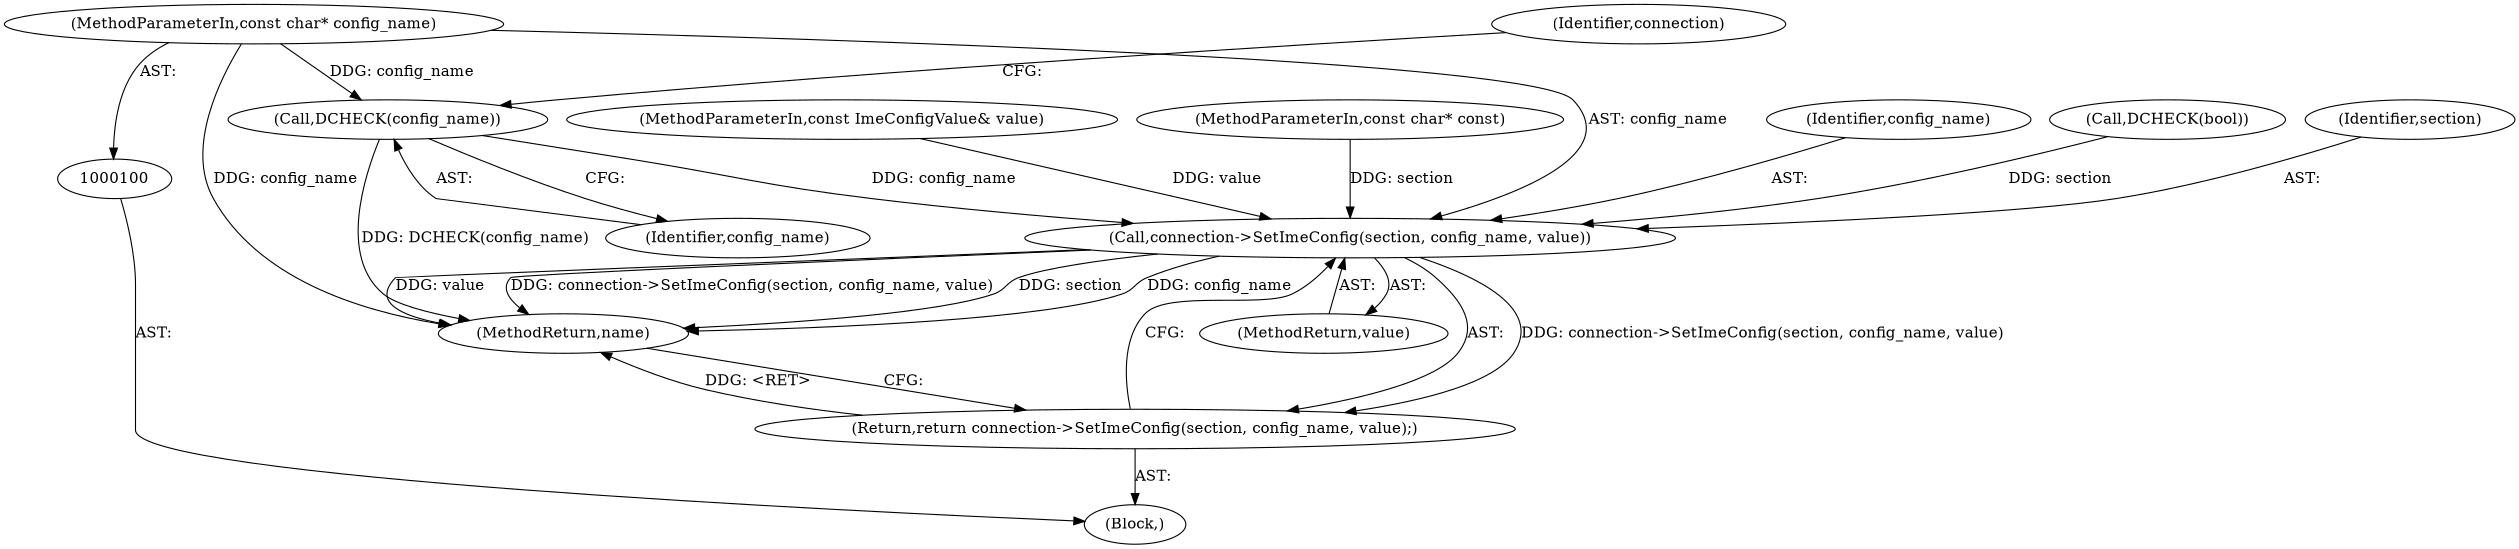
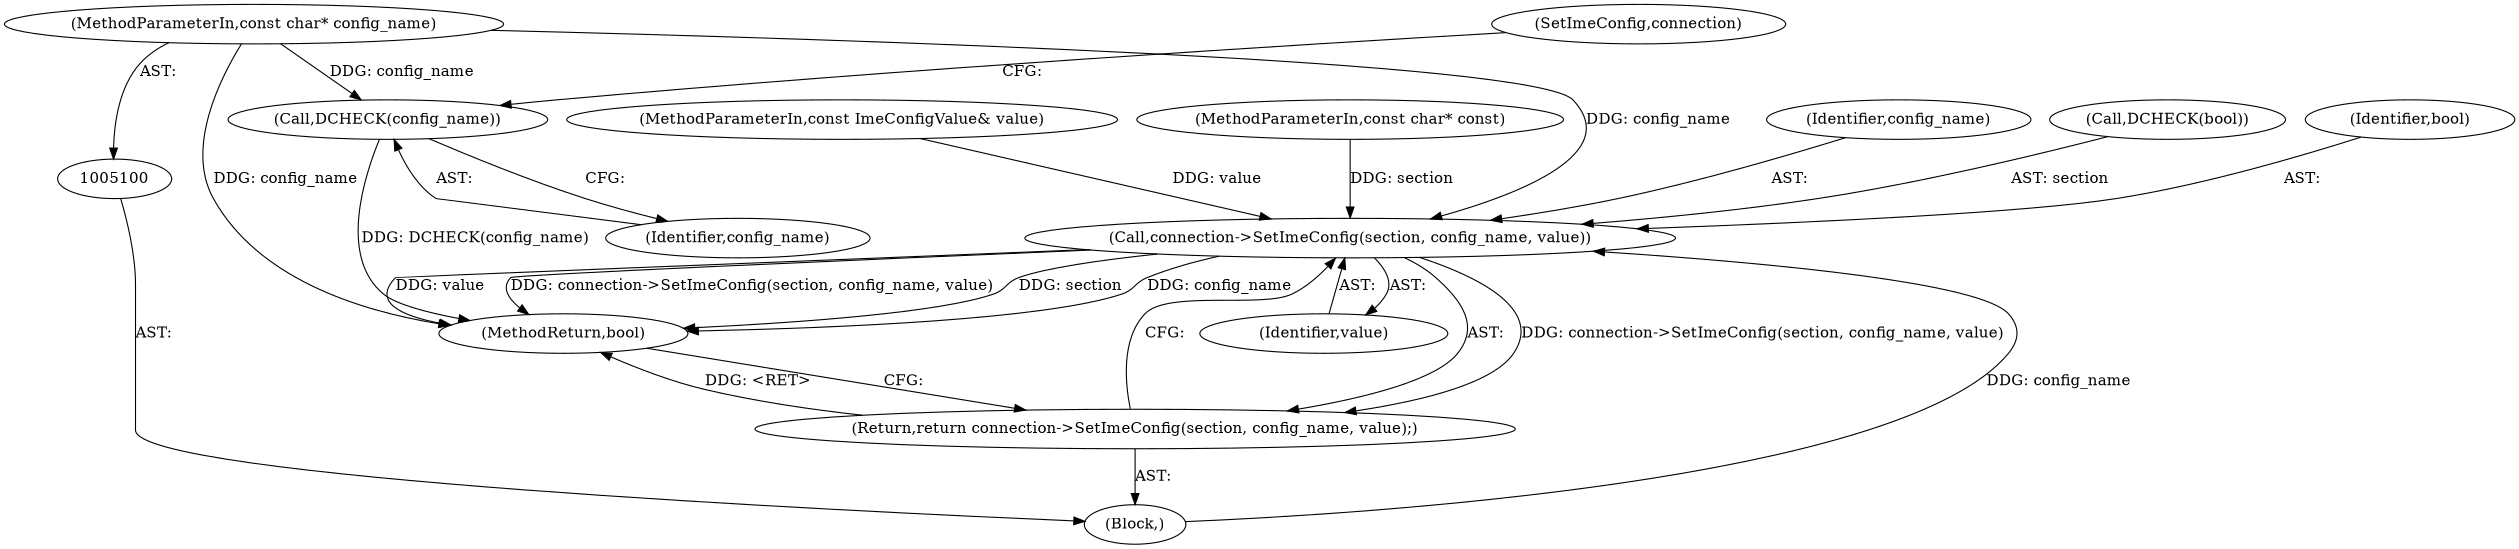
(1639, 24) -> (1639, 24)
(1658, 120) -> (1658, 120)
(2410, 120) -> (2410, 120)
(115, 179) -> (115, 179)
(2060, 179) -> (2060, 179)
(801, 189) -> (1832, 440)
(563, 334) -> (563, 334)
(1324, 334) -> (1324, 334)
